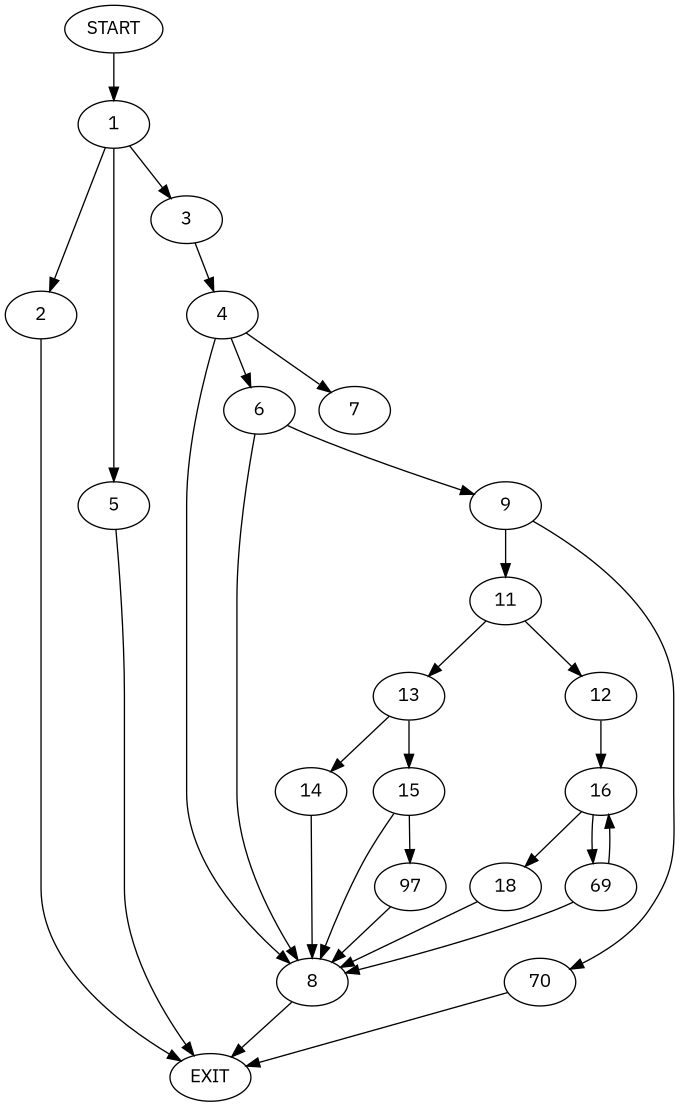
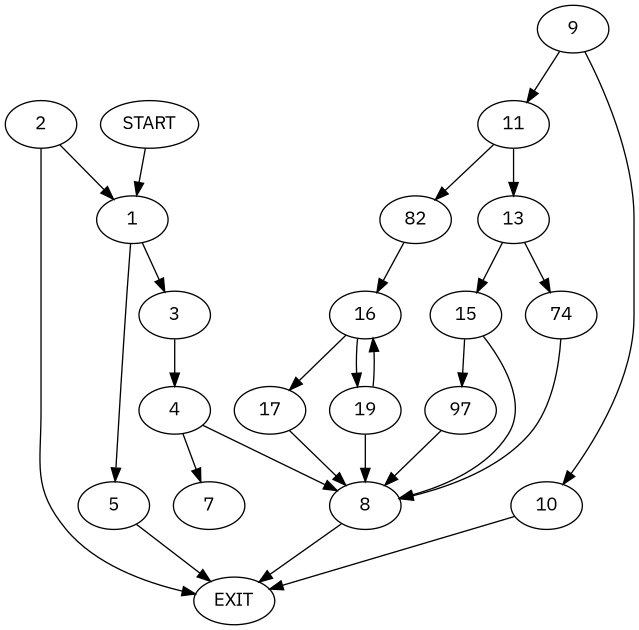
(80, 213) -> (82, 167)
(259, 410) -> none
(601, 696) -> (416, 220)
(311, 792) -> (561, 315)
(506, 887) -> (270, 410)
(601, 887) -> (365, 410)
(540, 982) -> (547, 506)
